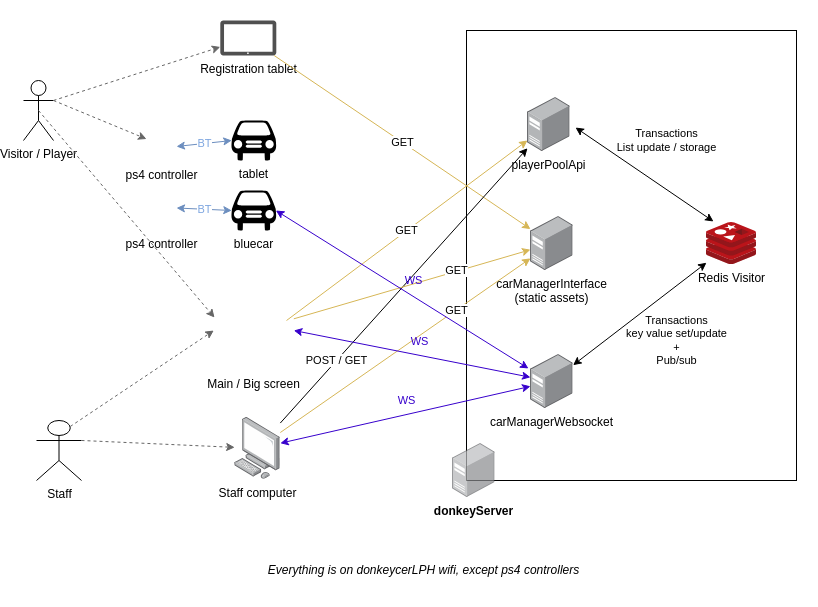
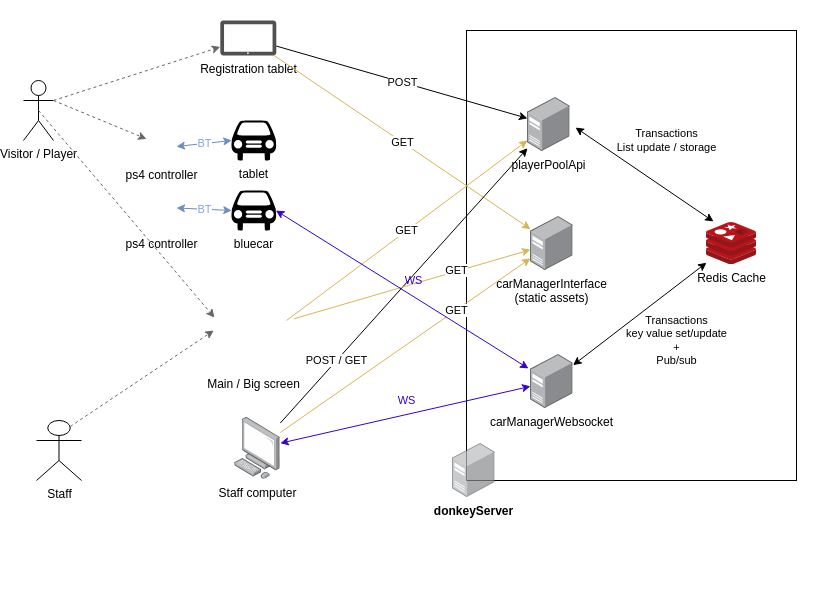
none -> (398, 81)
(732, 279) -> (732, 279)
(412, 354) -> none
(155, 444) -> none
(424, 571) -> none
